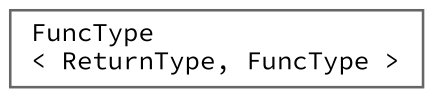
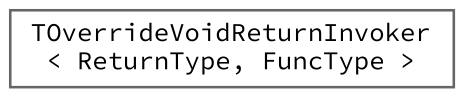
(217, 49) -> (232, 49)
